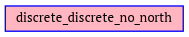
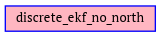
(94, 19) -> (80, 19)
